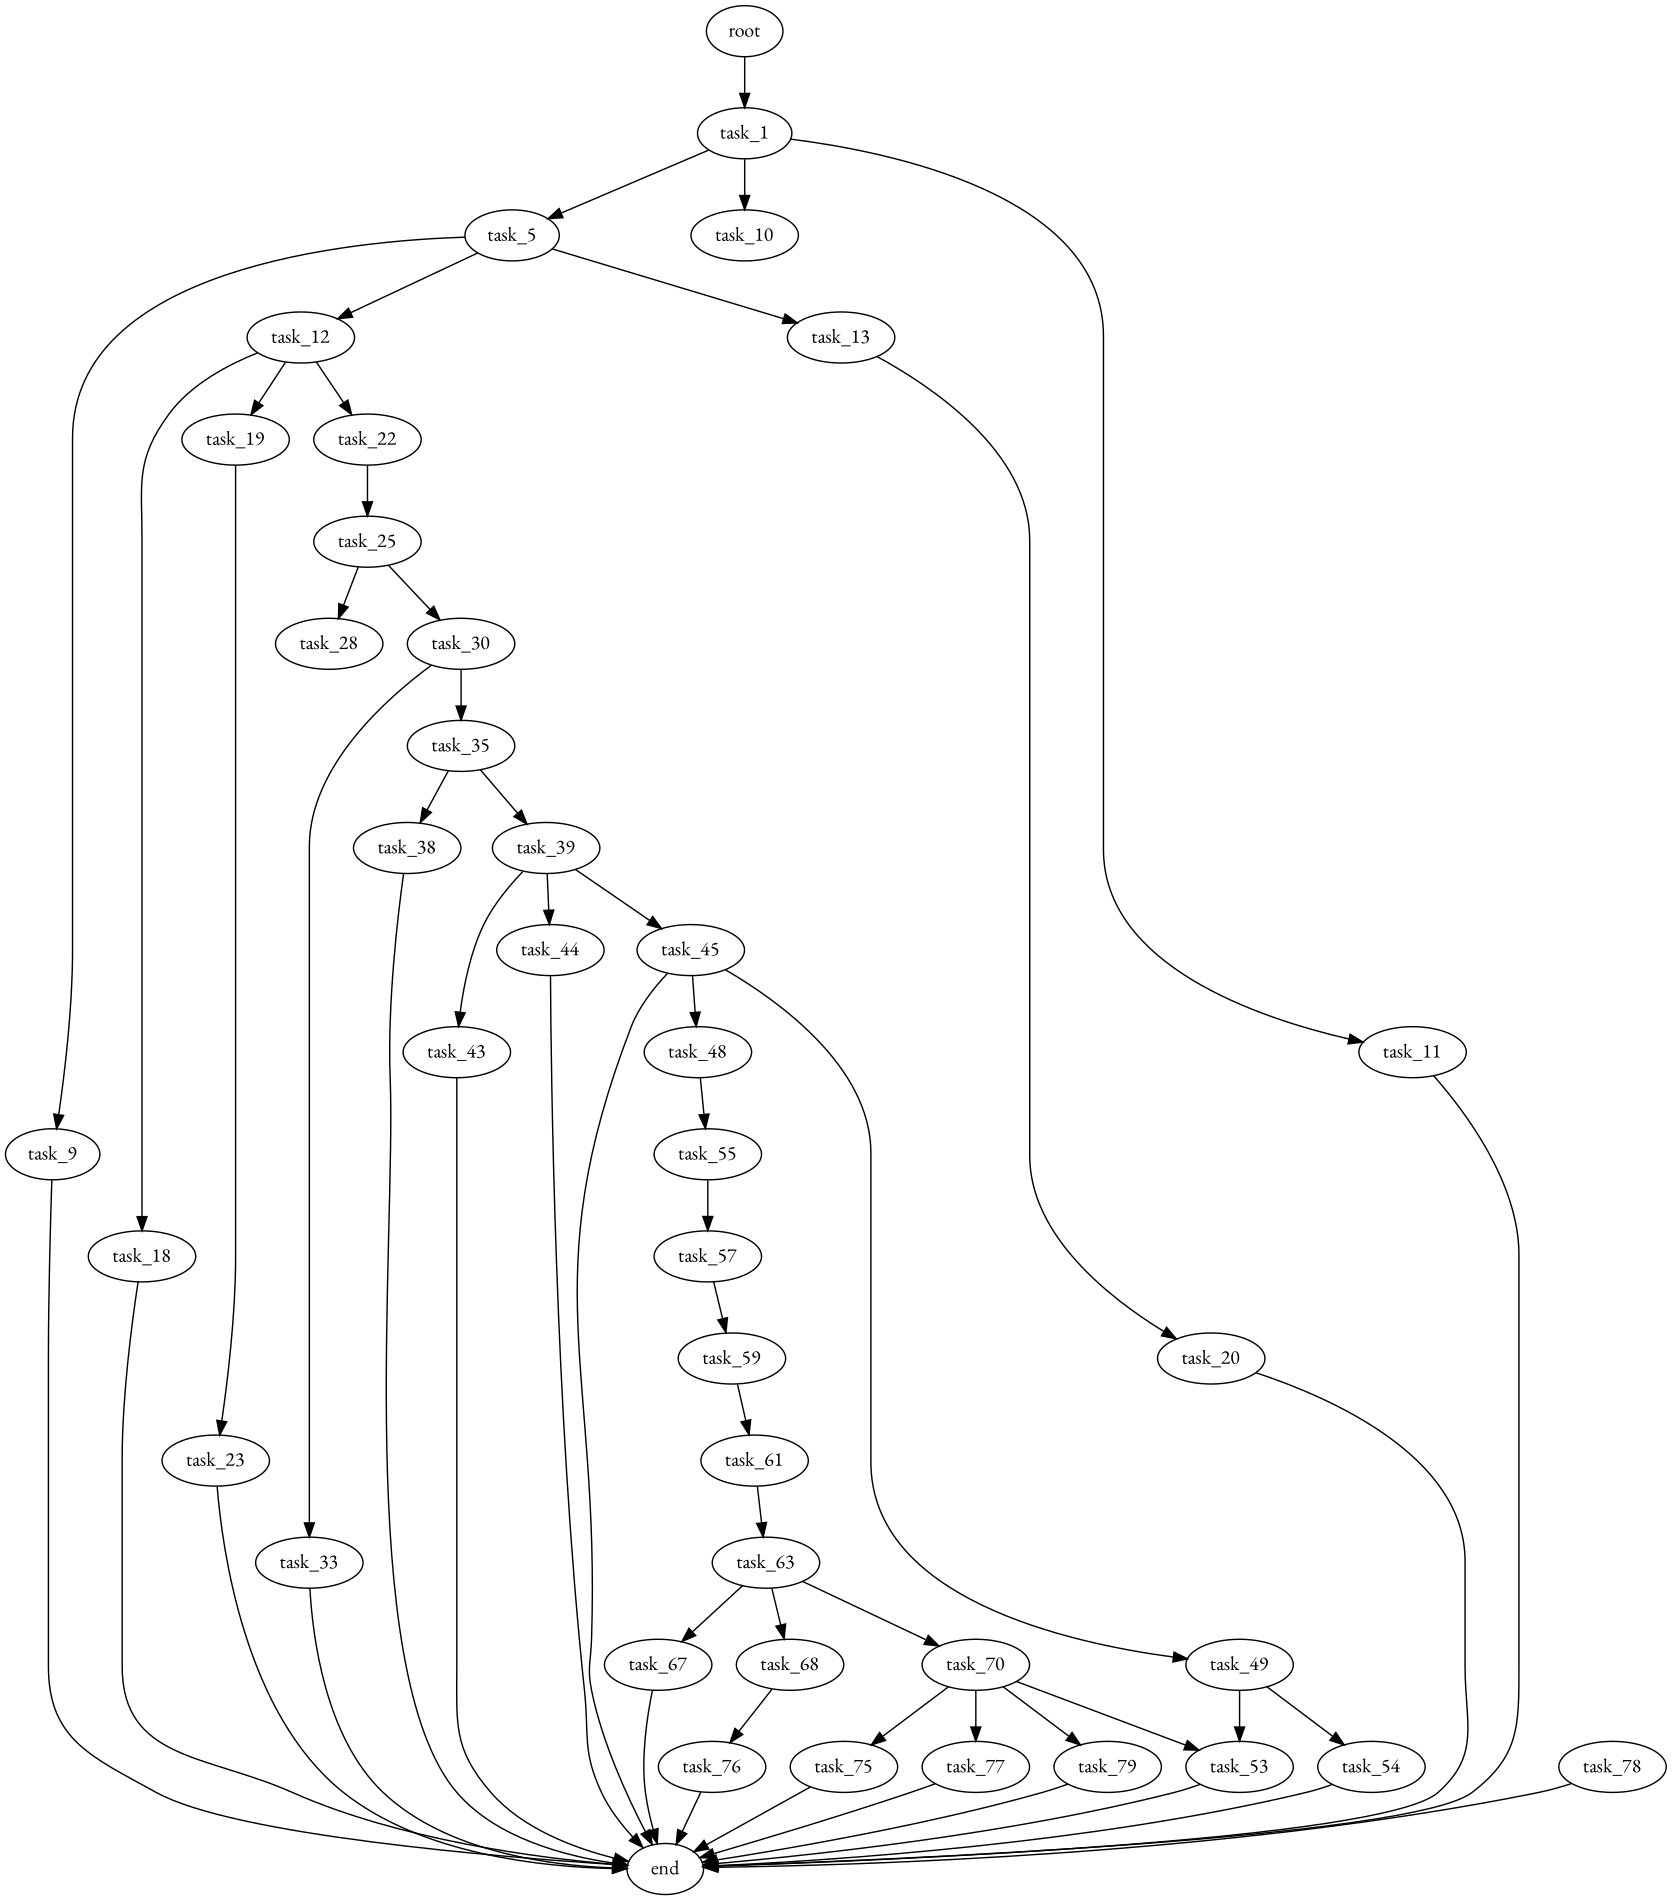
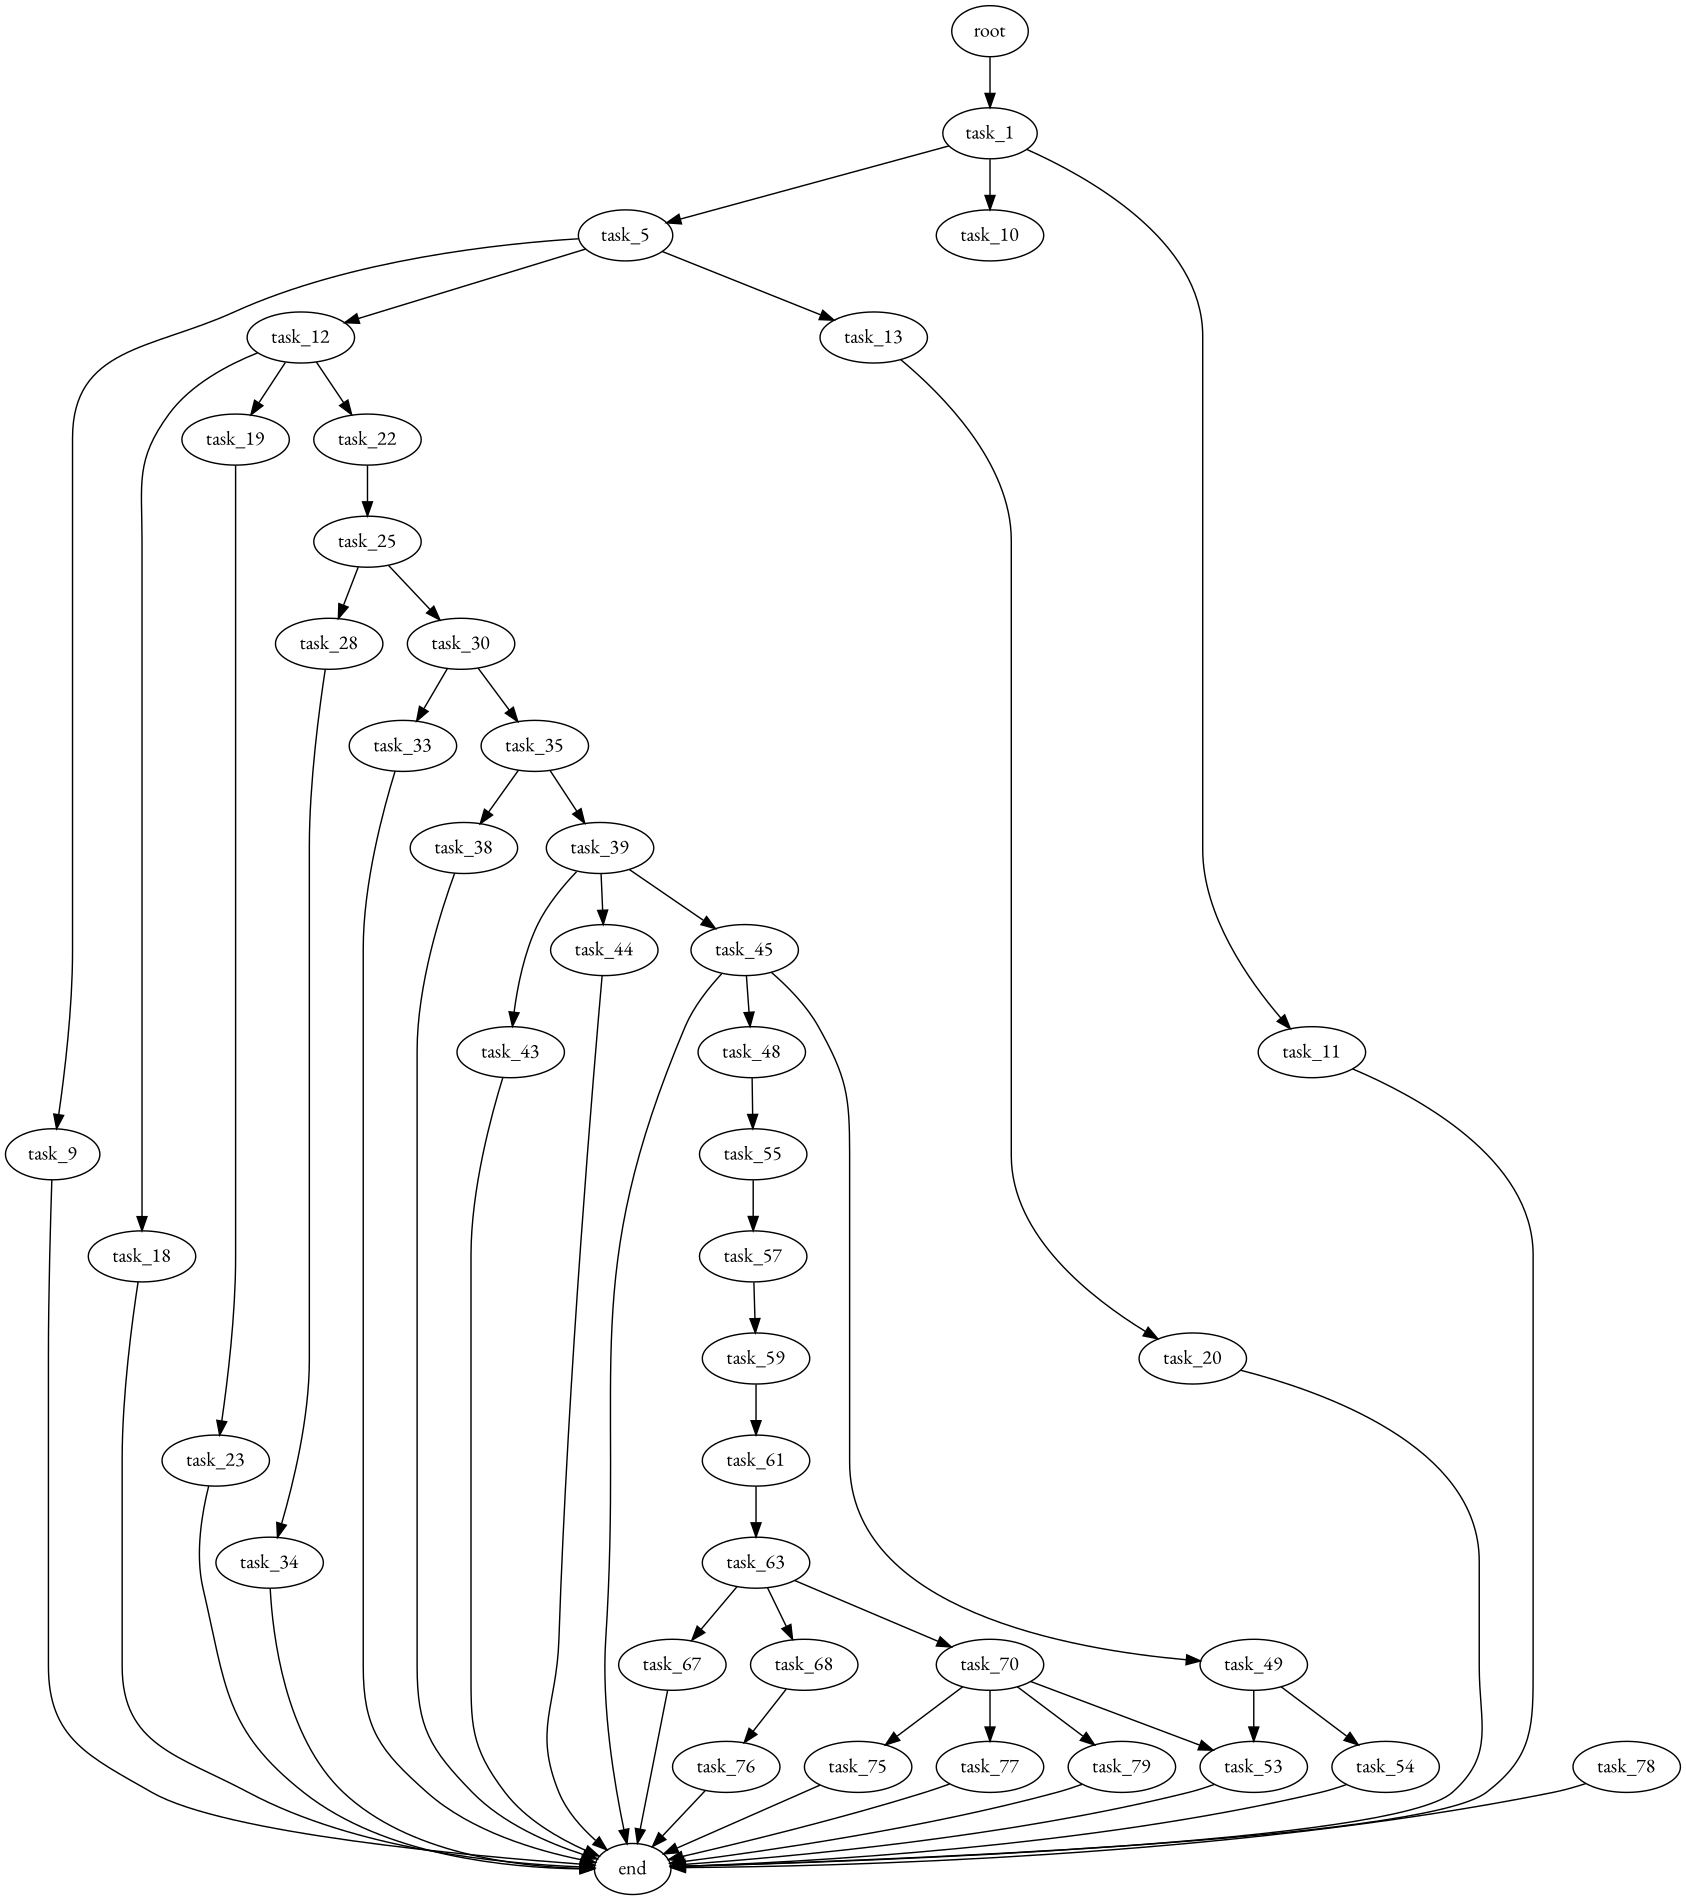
none -> (270, 1563)
